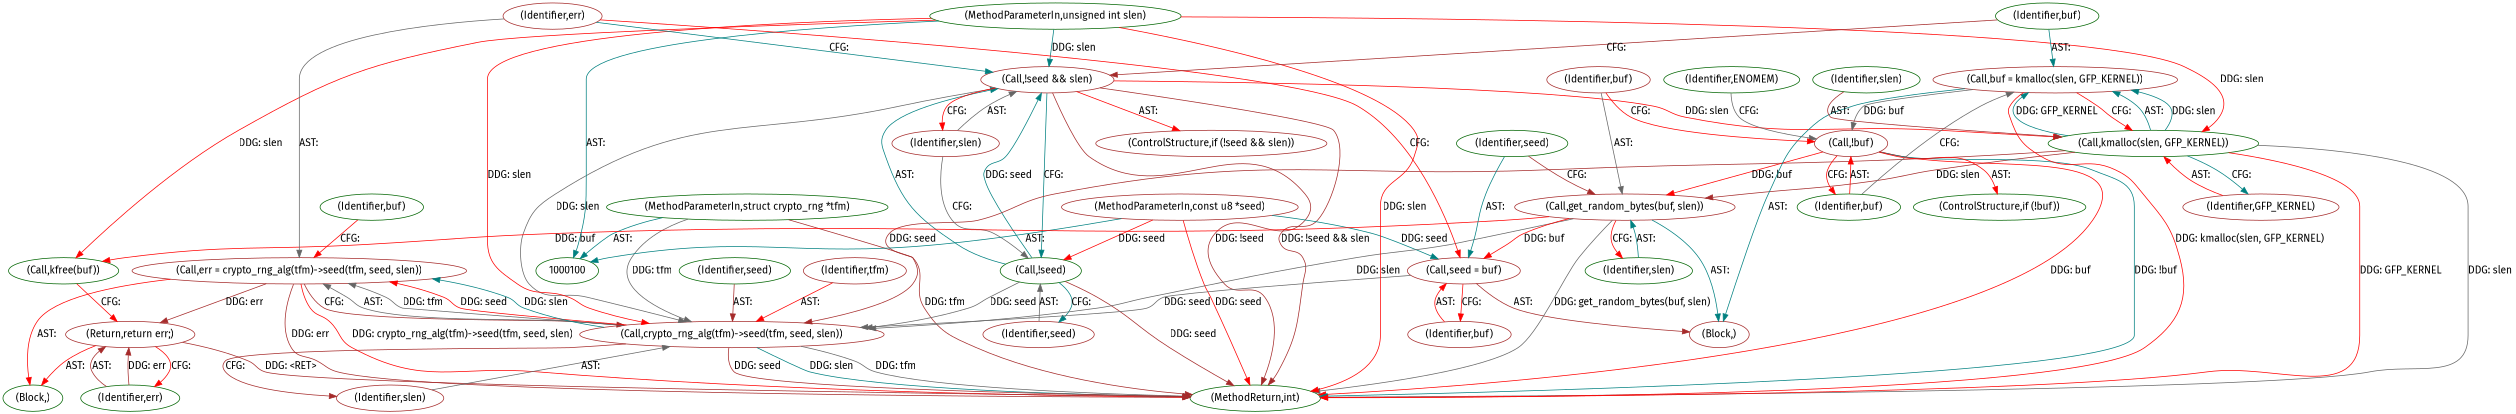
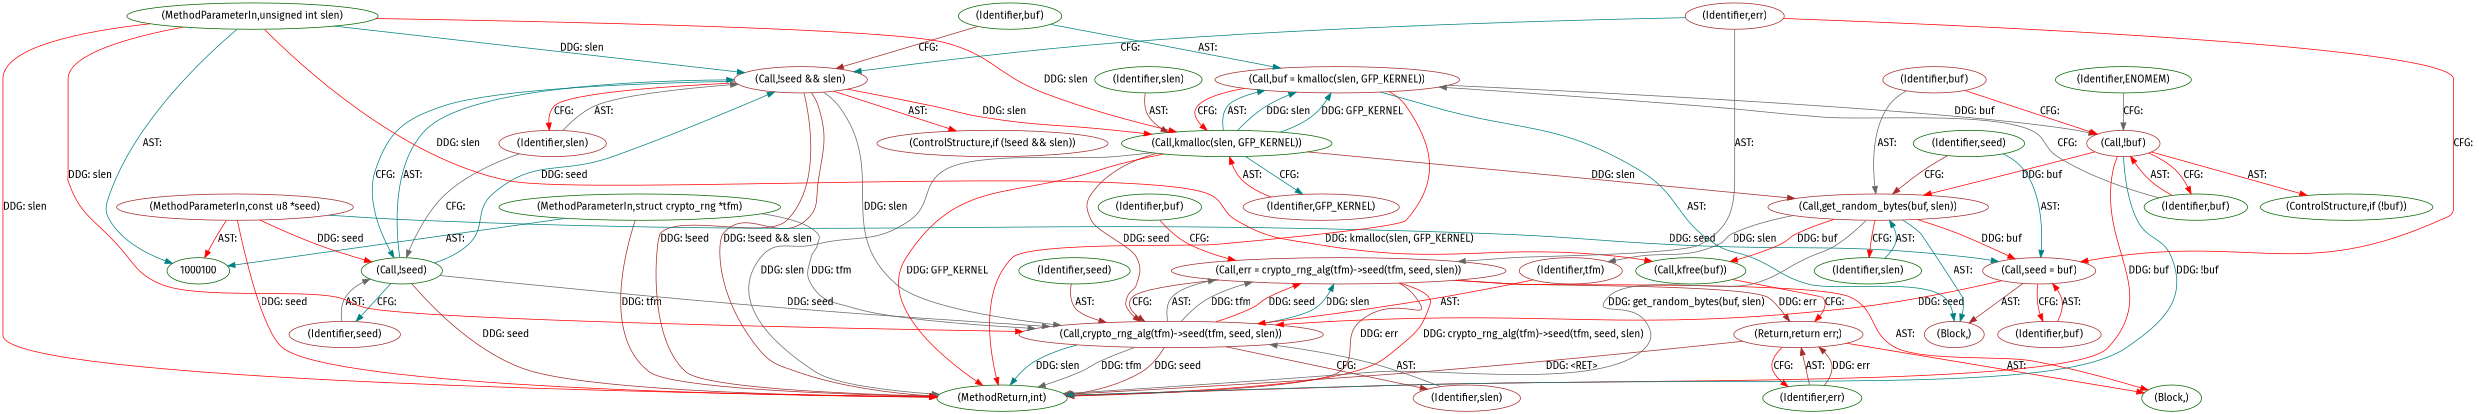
(860, 249) -> (217, 236)
(1243, 278) -> (1699, 251)
(1141, 309) -> (1662, 320)
